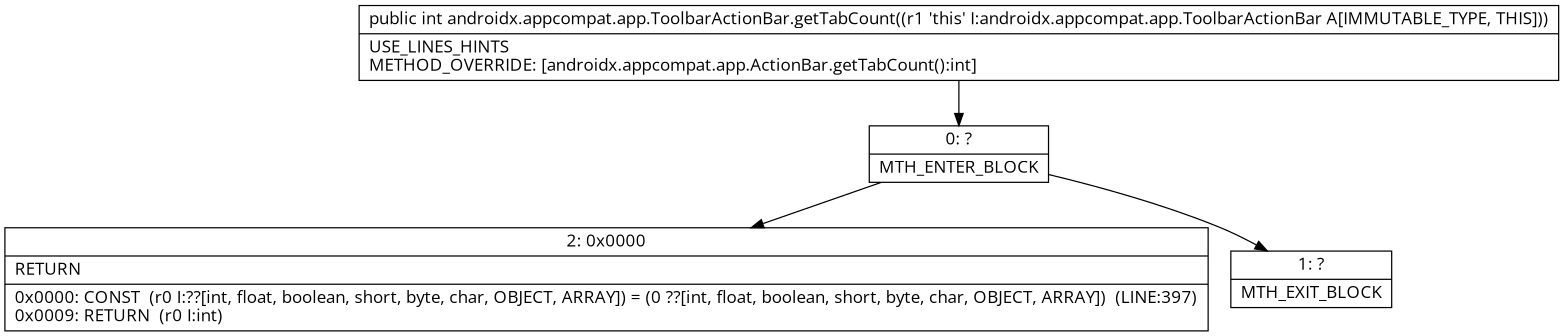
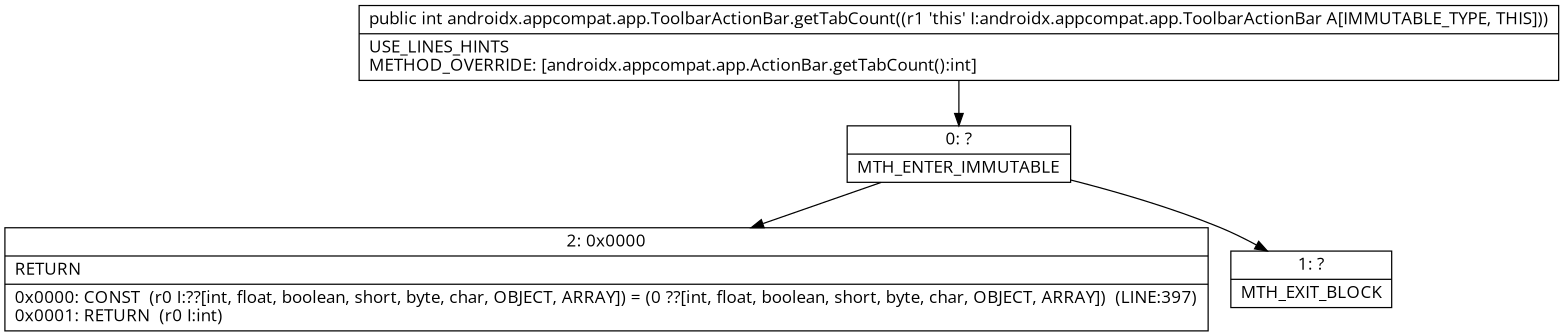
(959, 168) -> (959, 168)
(122, 316) -> (122, 316)
